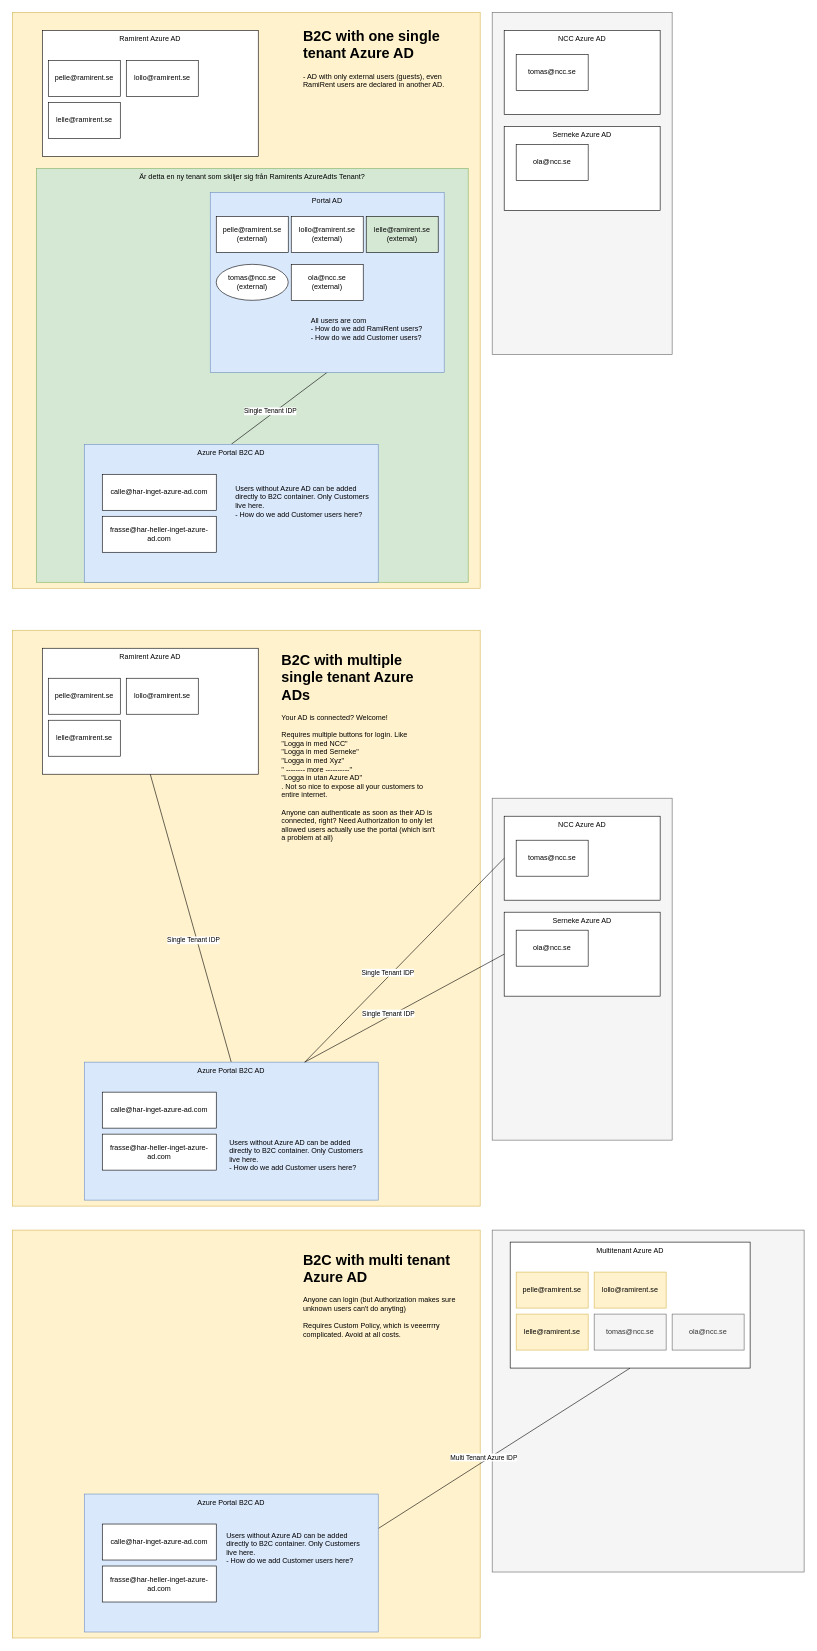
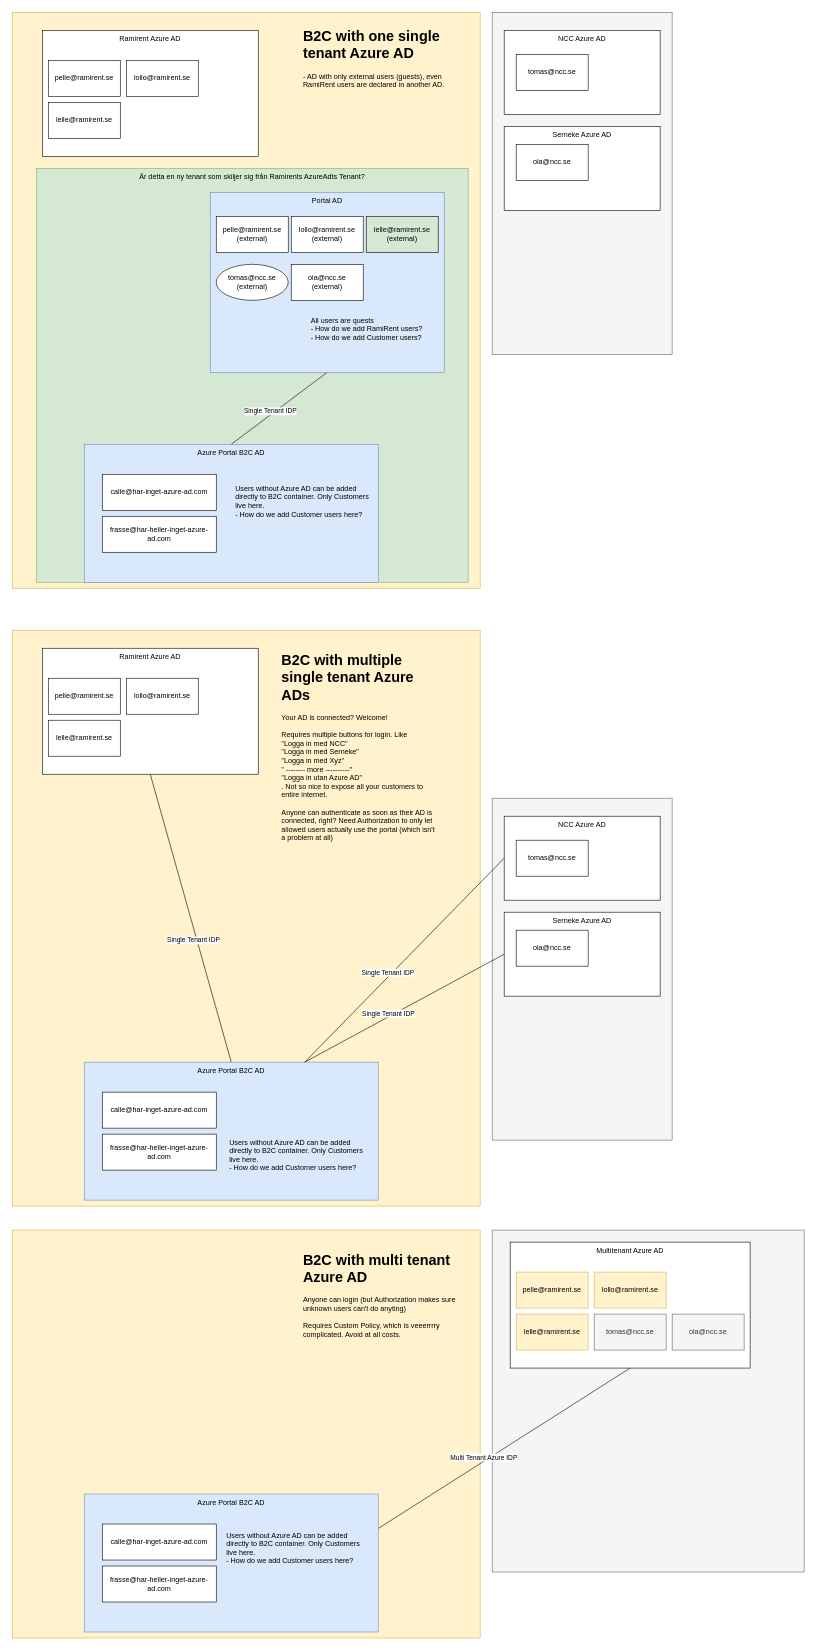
(368, 329) -> (368, 329)
